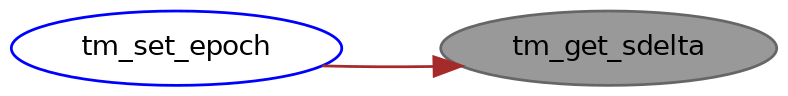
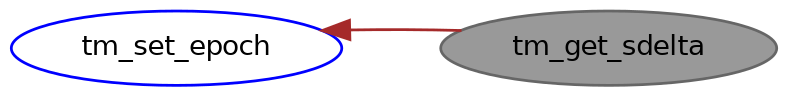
(378, 67) -> (406, 30)
